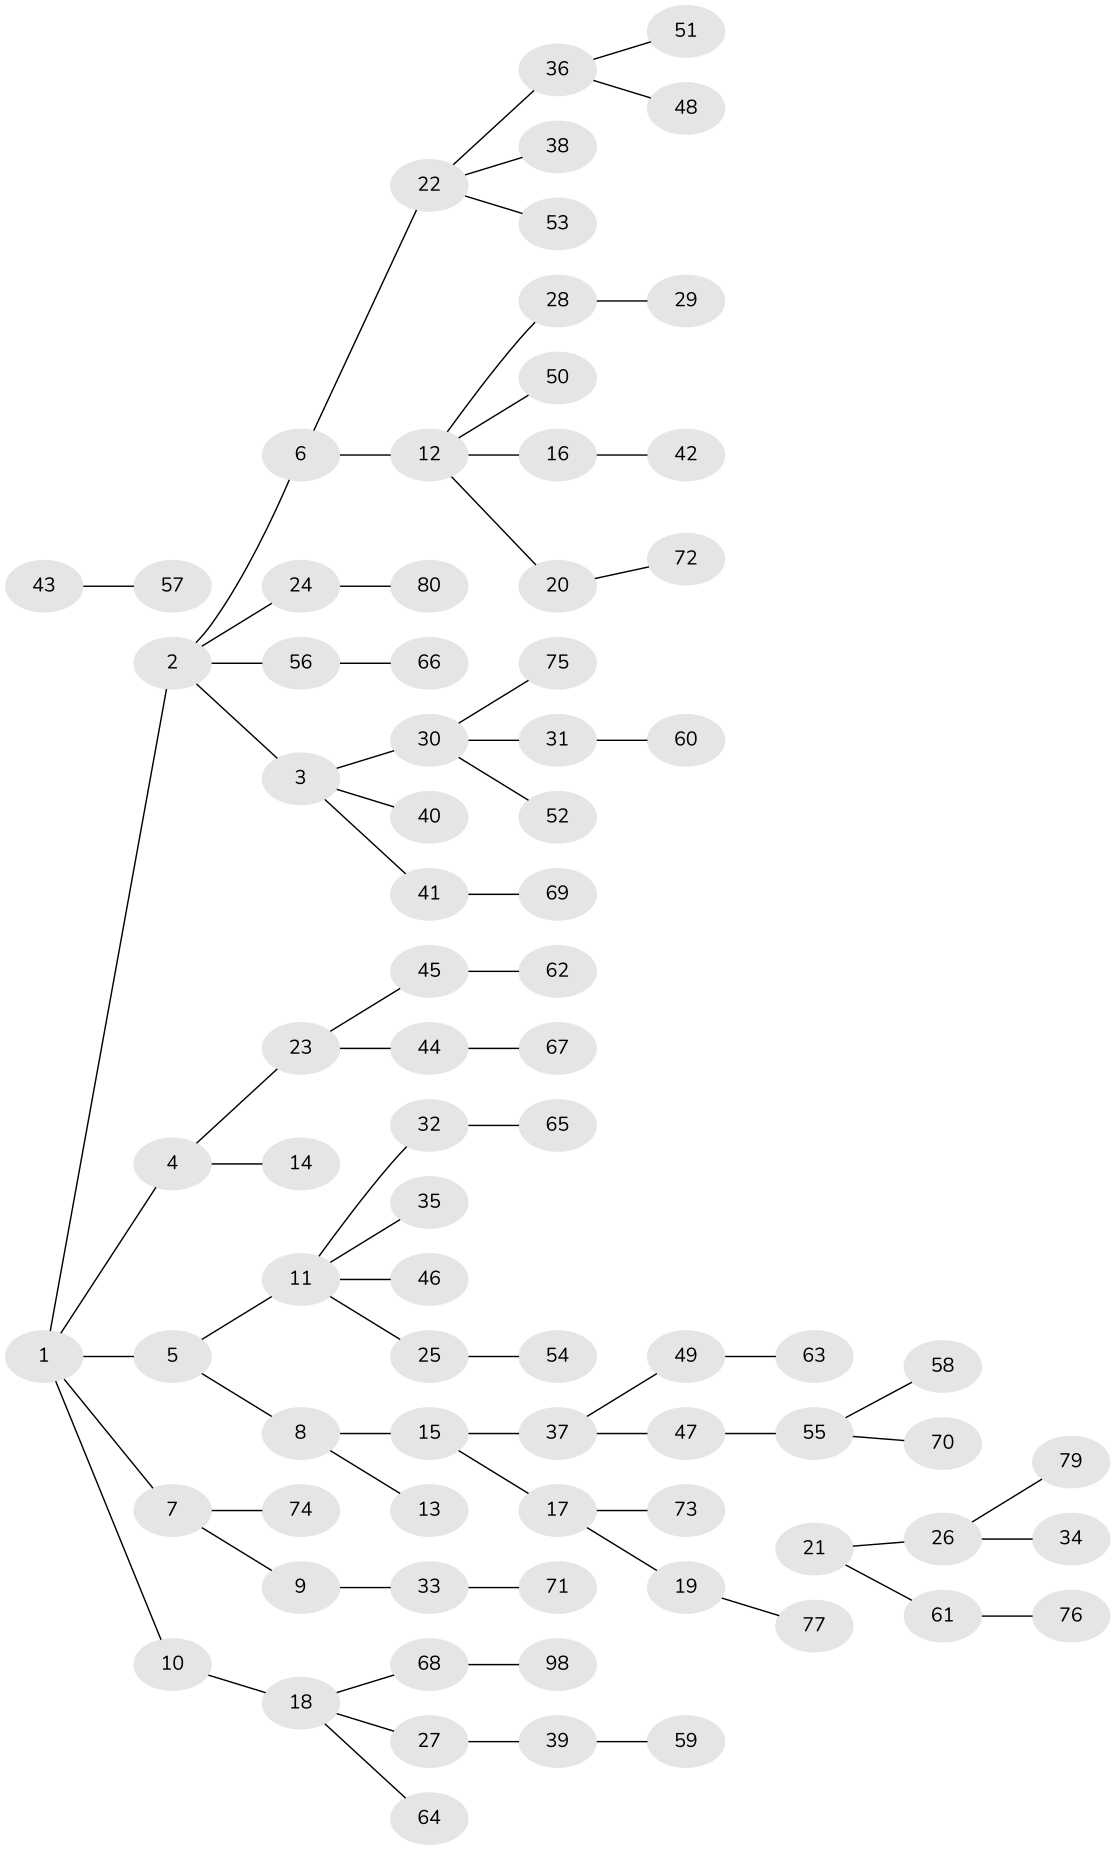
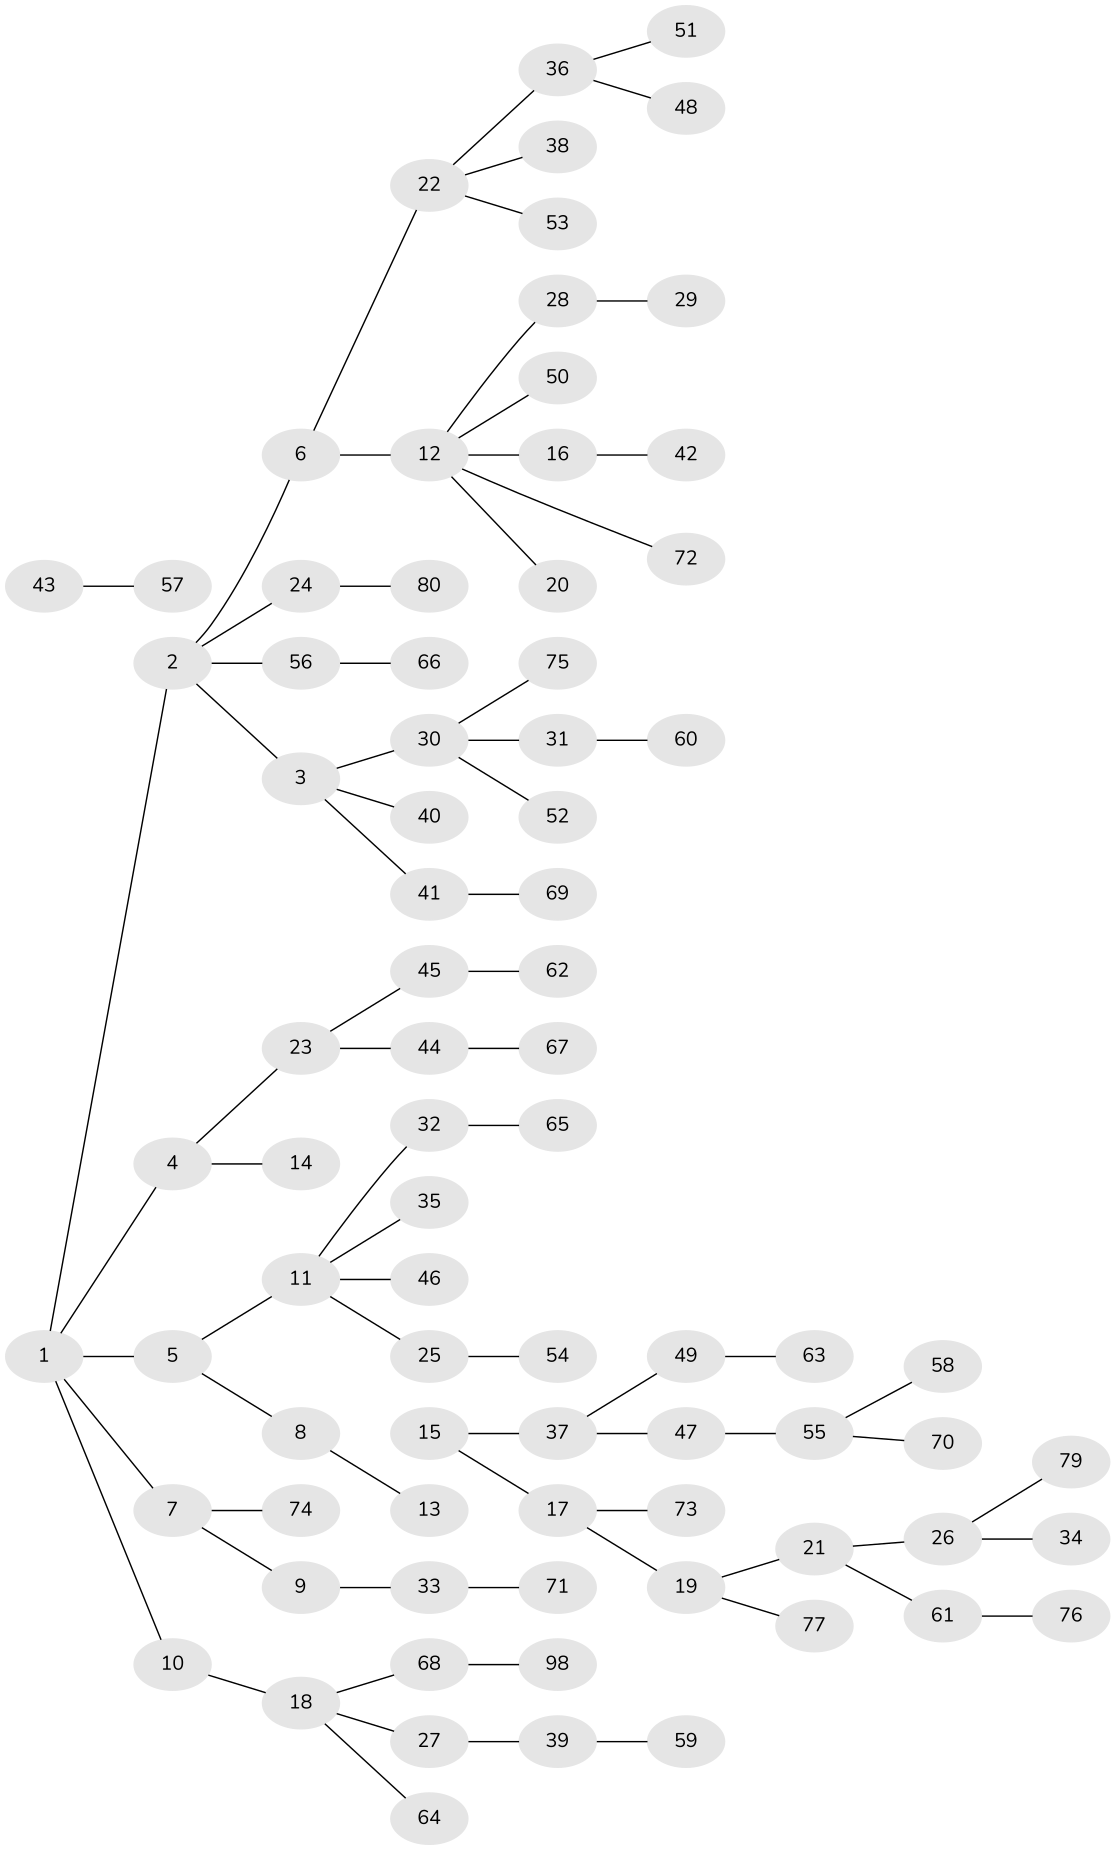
(622, 573) -> (557, 509)
(365, 1434) -> none
none -> (751, 1568)
